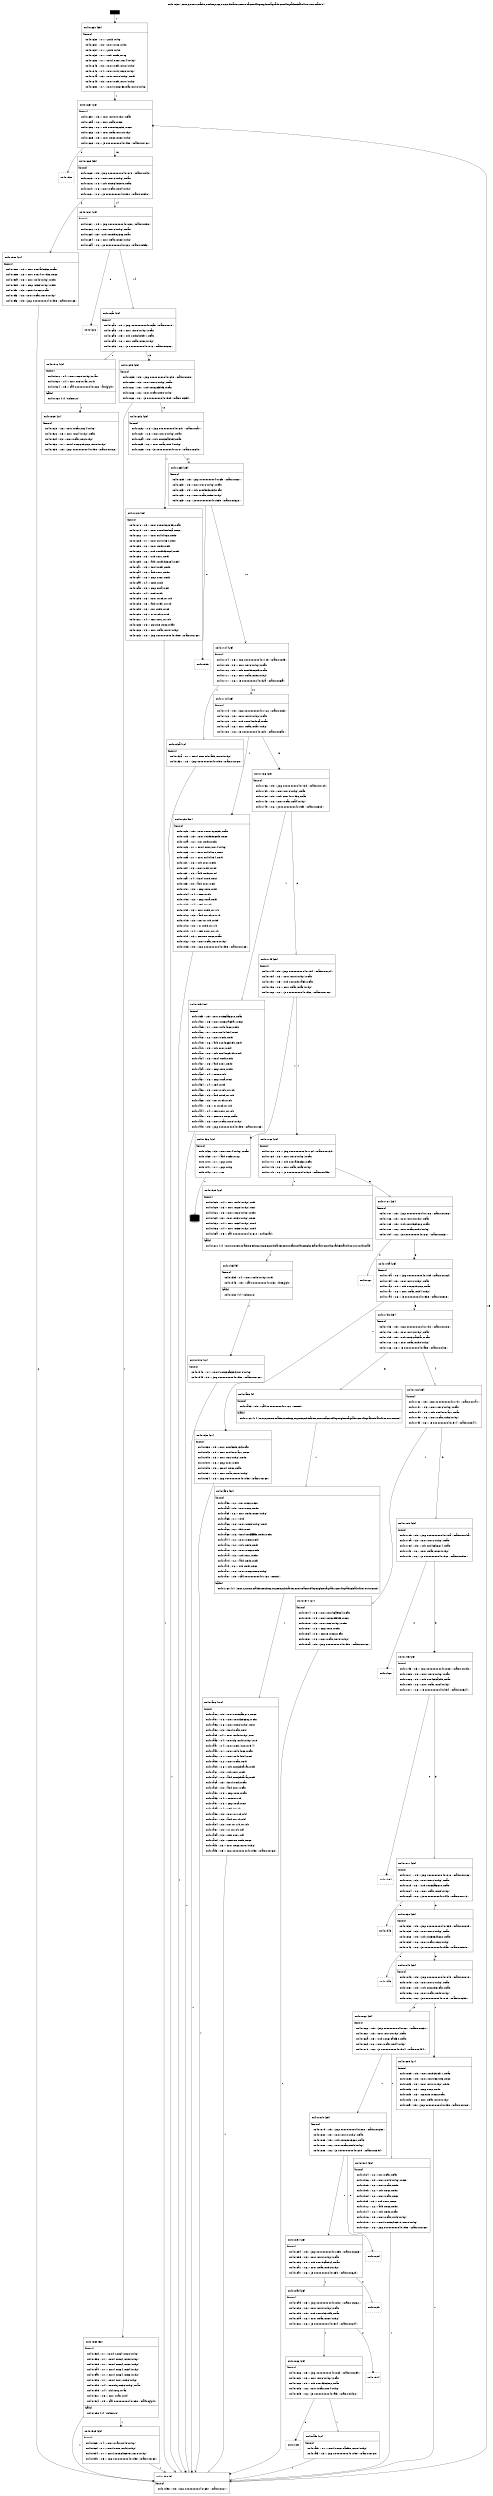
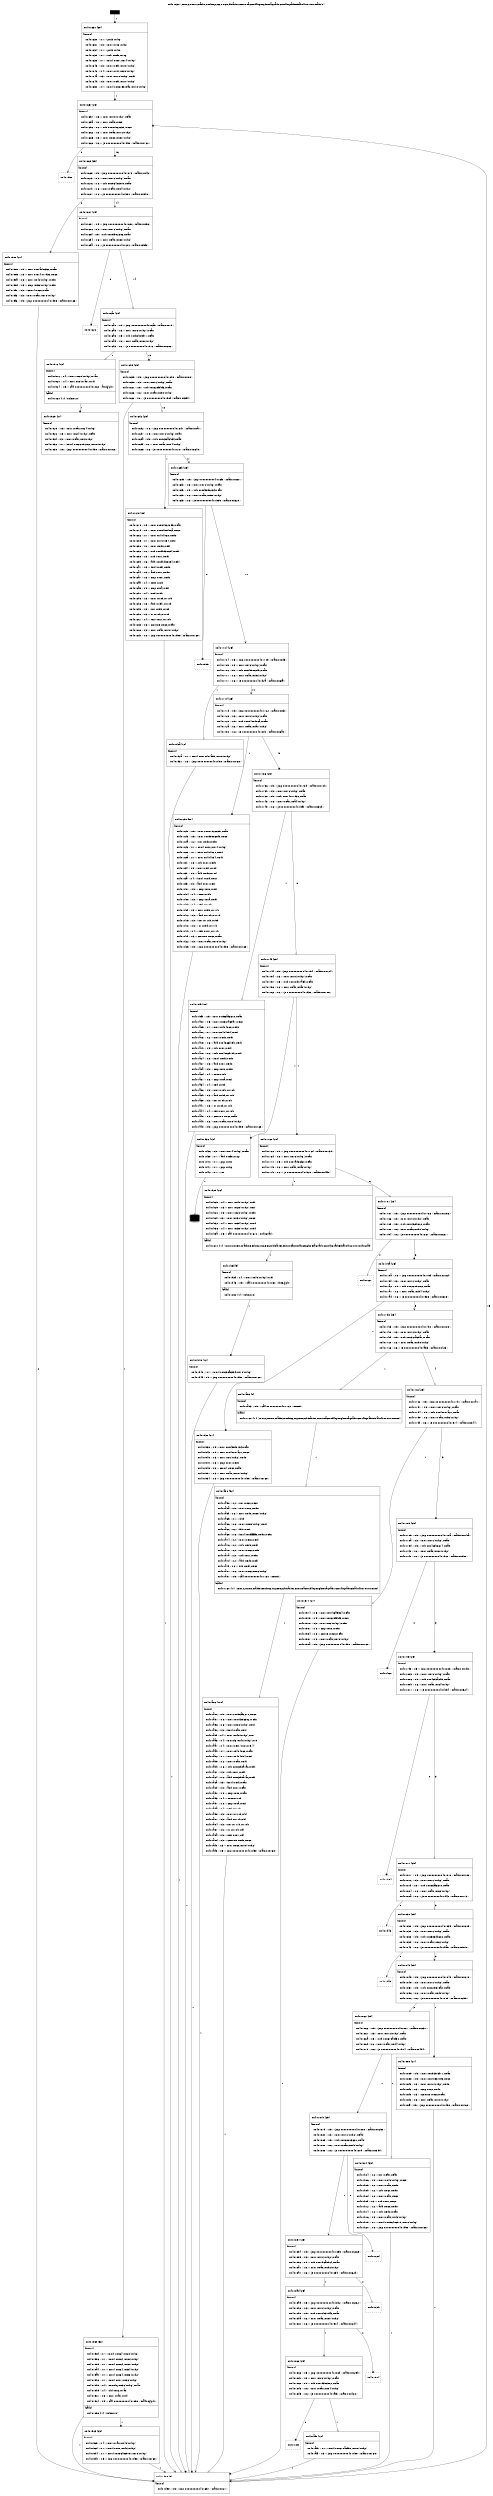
(385, 1369) -> (385, 1369)
(439, 1472) -> (439, 1472)
